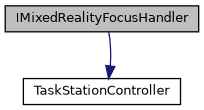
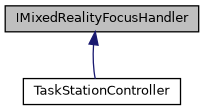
(111, 49) -> (93, 62)
